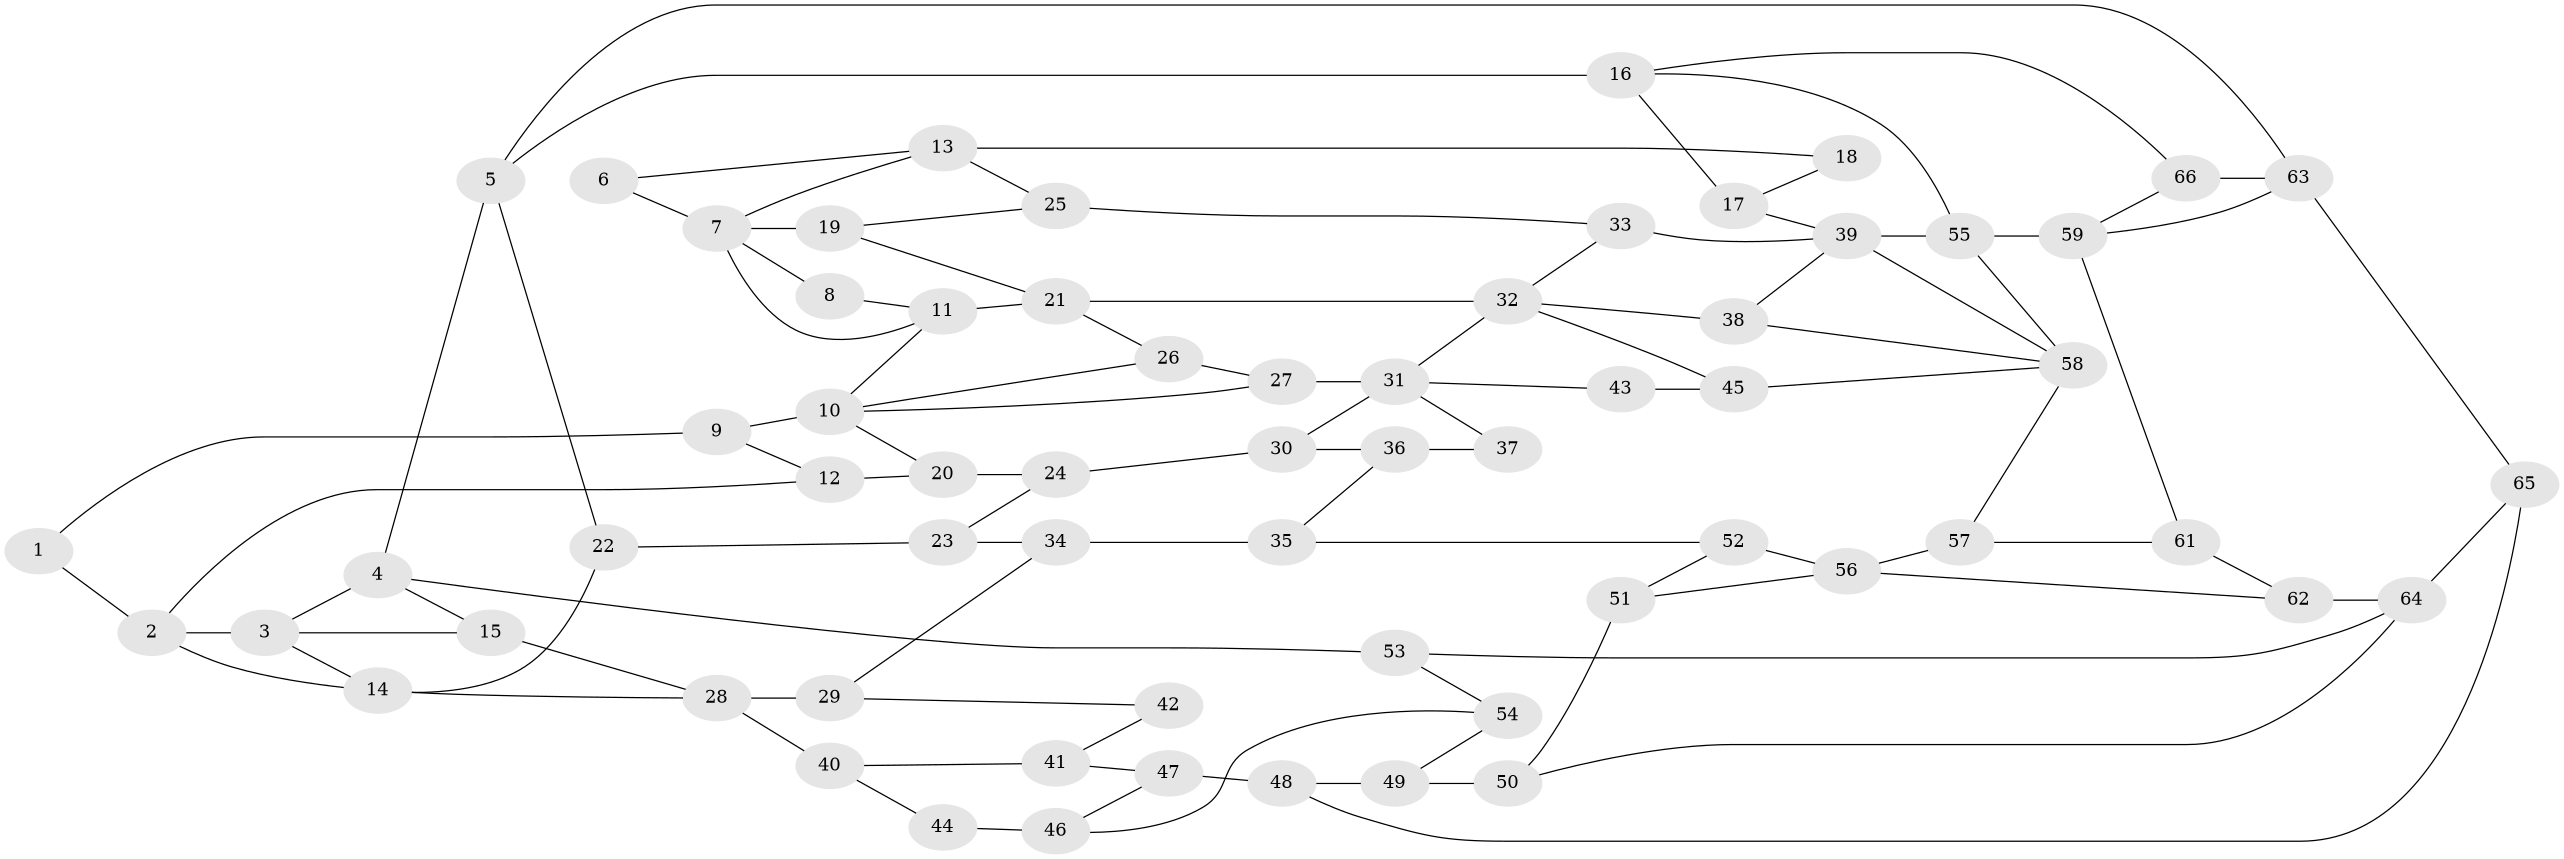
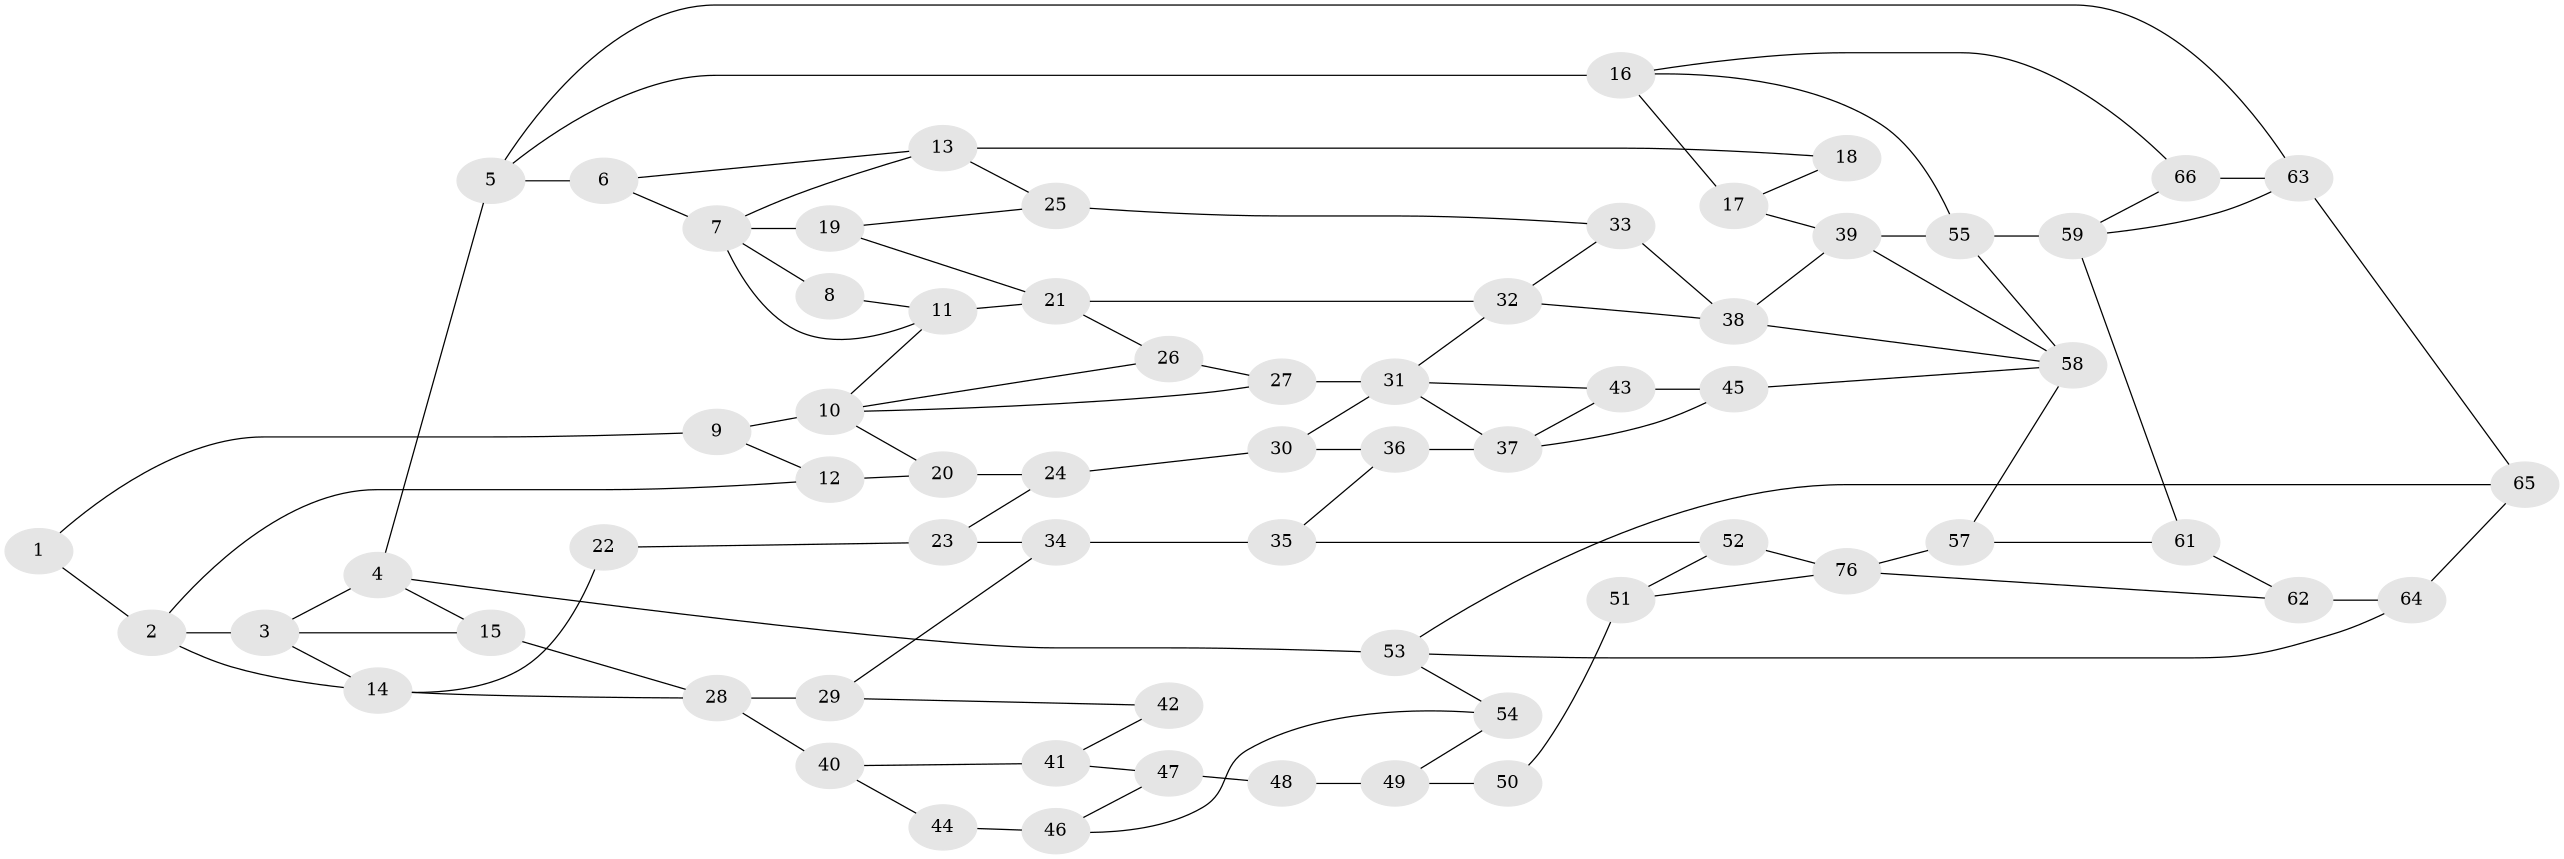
(1733, 241) -> (1677, 274)
(1623, 343) -> (1626, 431)
(547, 364) -> (548, 181)
none -> (1564, 419)
(1847, 571) -> (1847, 571)
(1986, 745) -> none
(2017, 841) -> (1939, 485)
